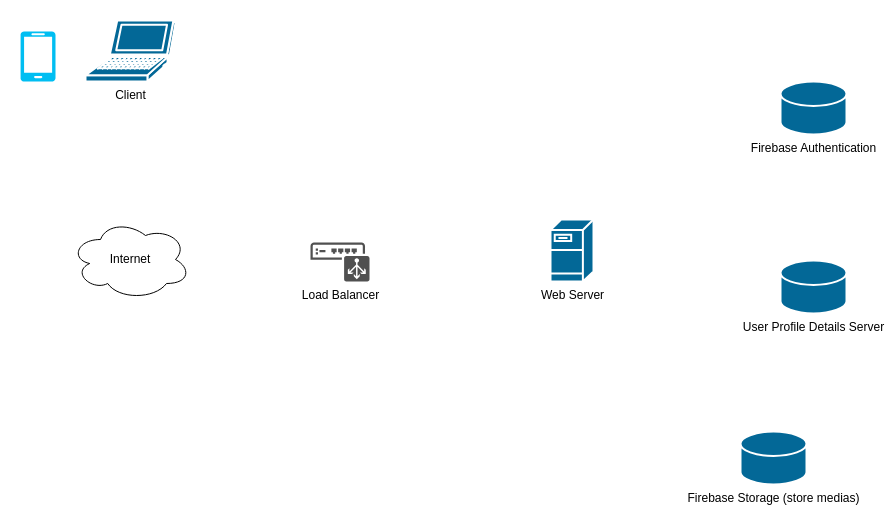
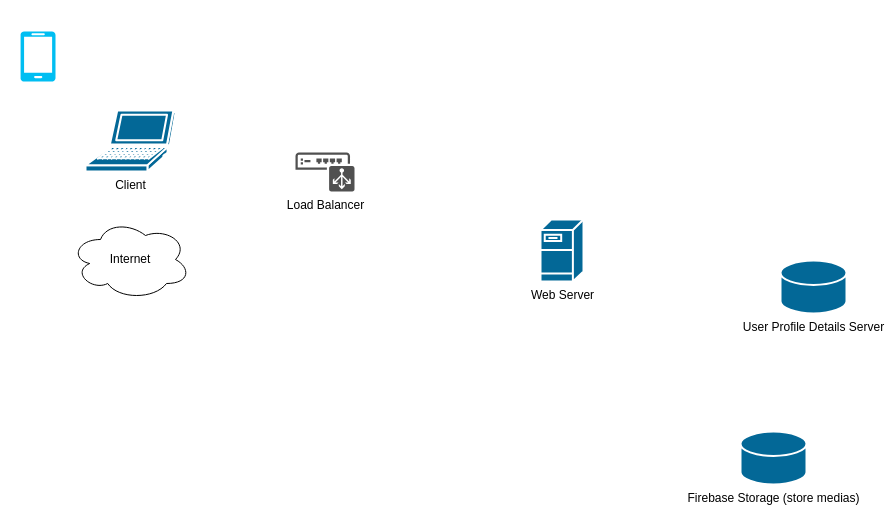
(131, 51) -> (131, 141)
(814, 108) -> none
(572, 251) -> (562, 251)
(340, 262) -> (325, 172)
